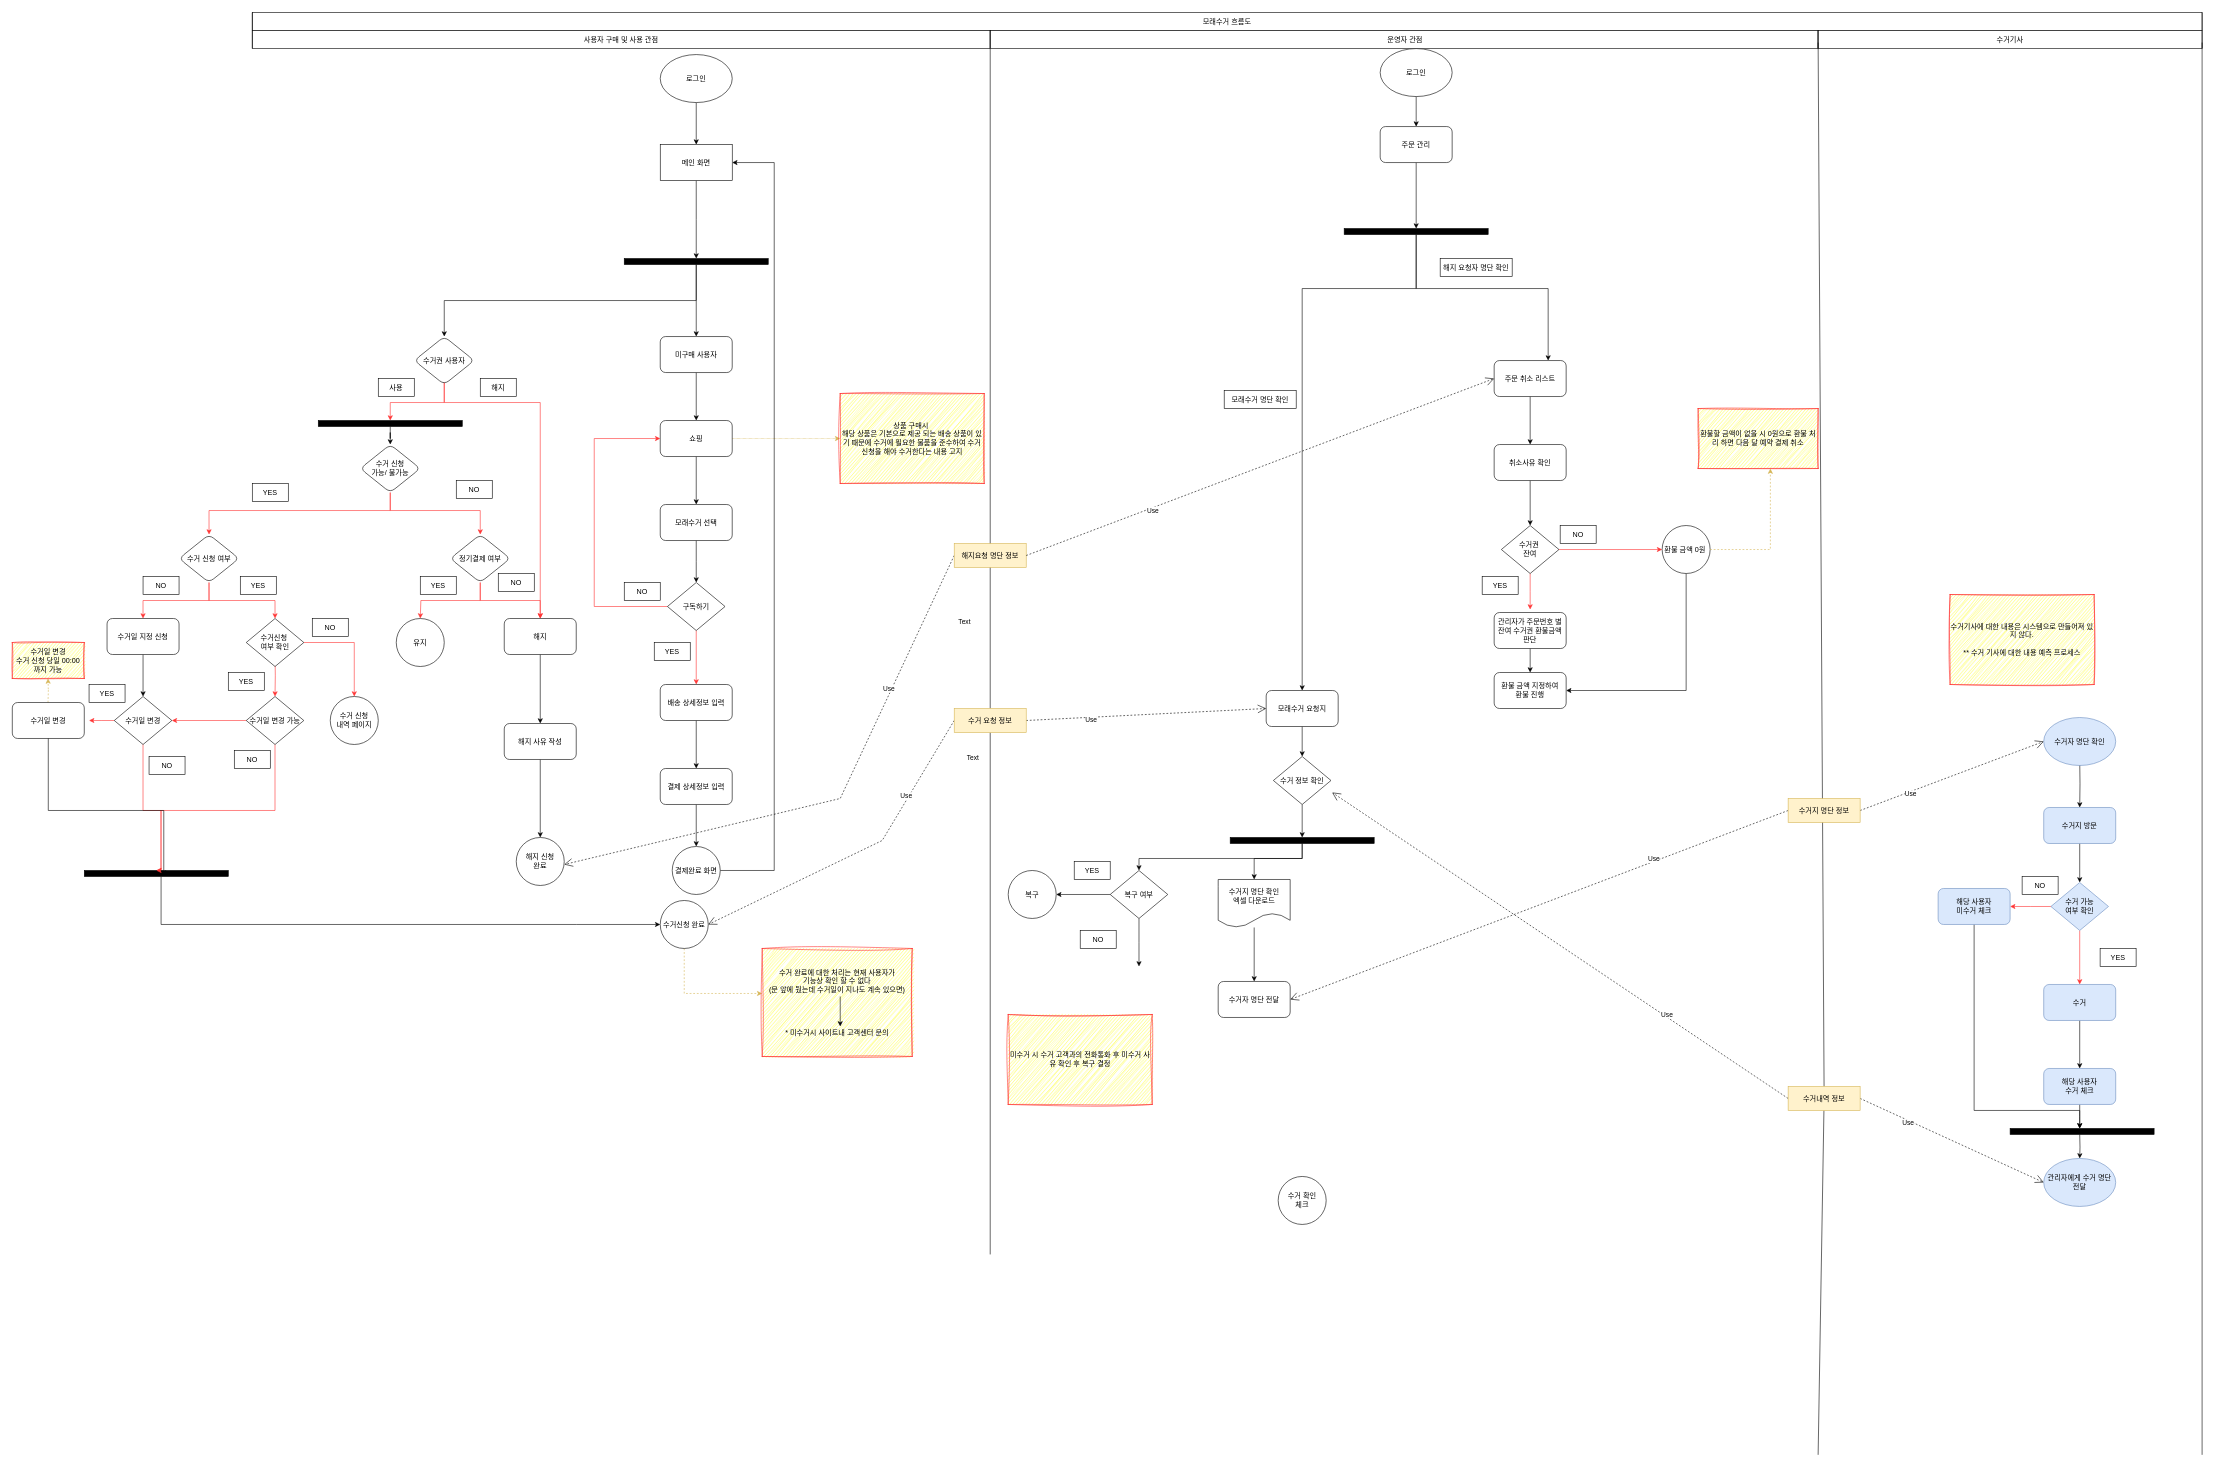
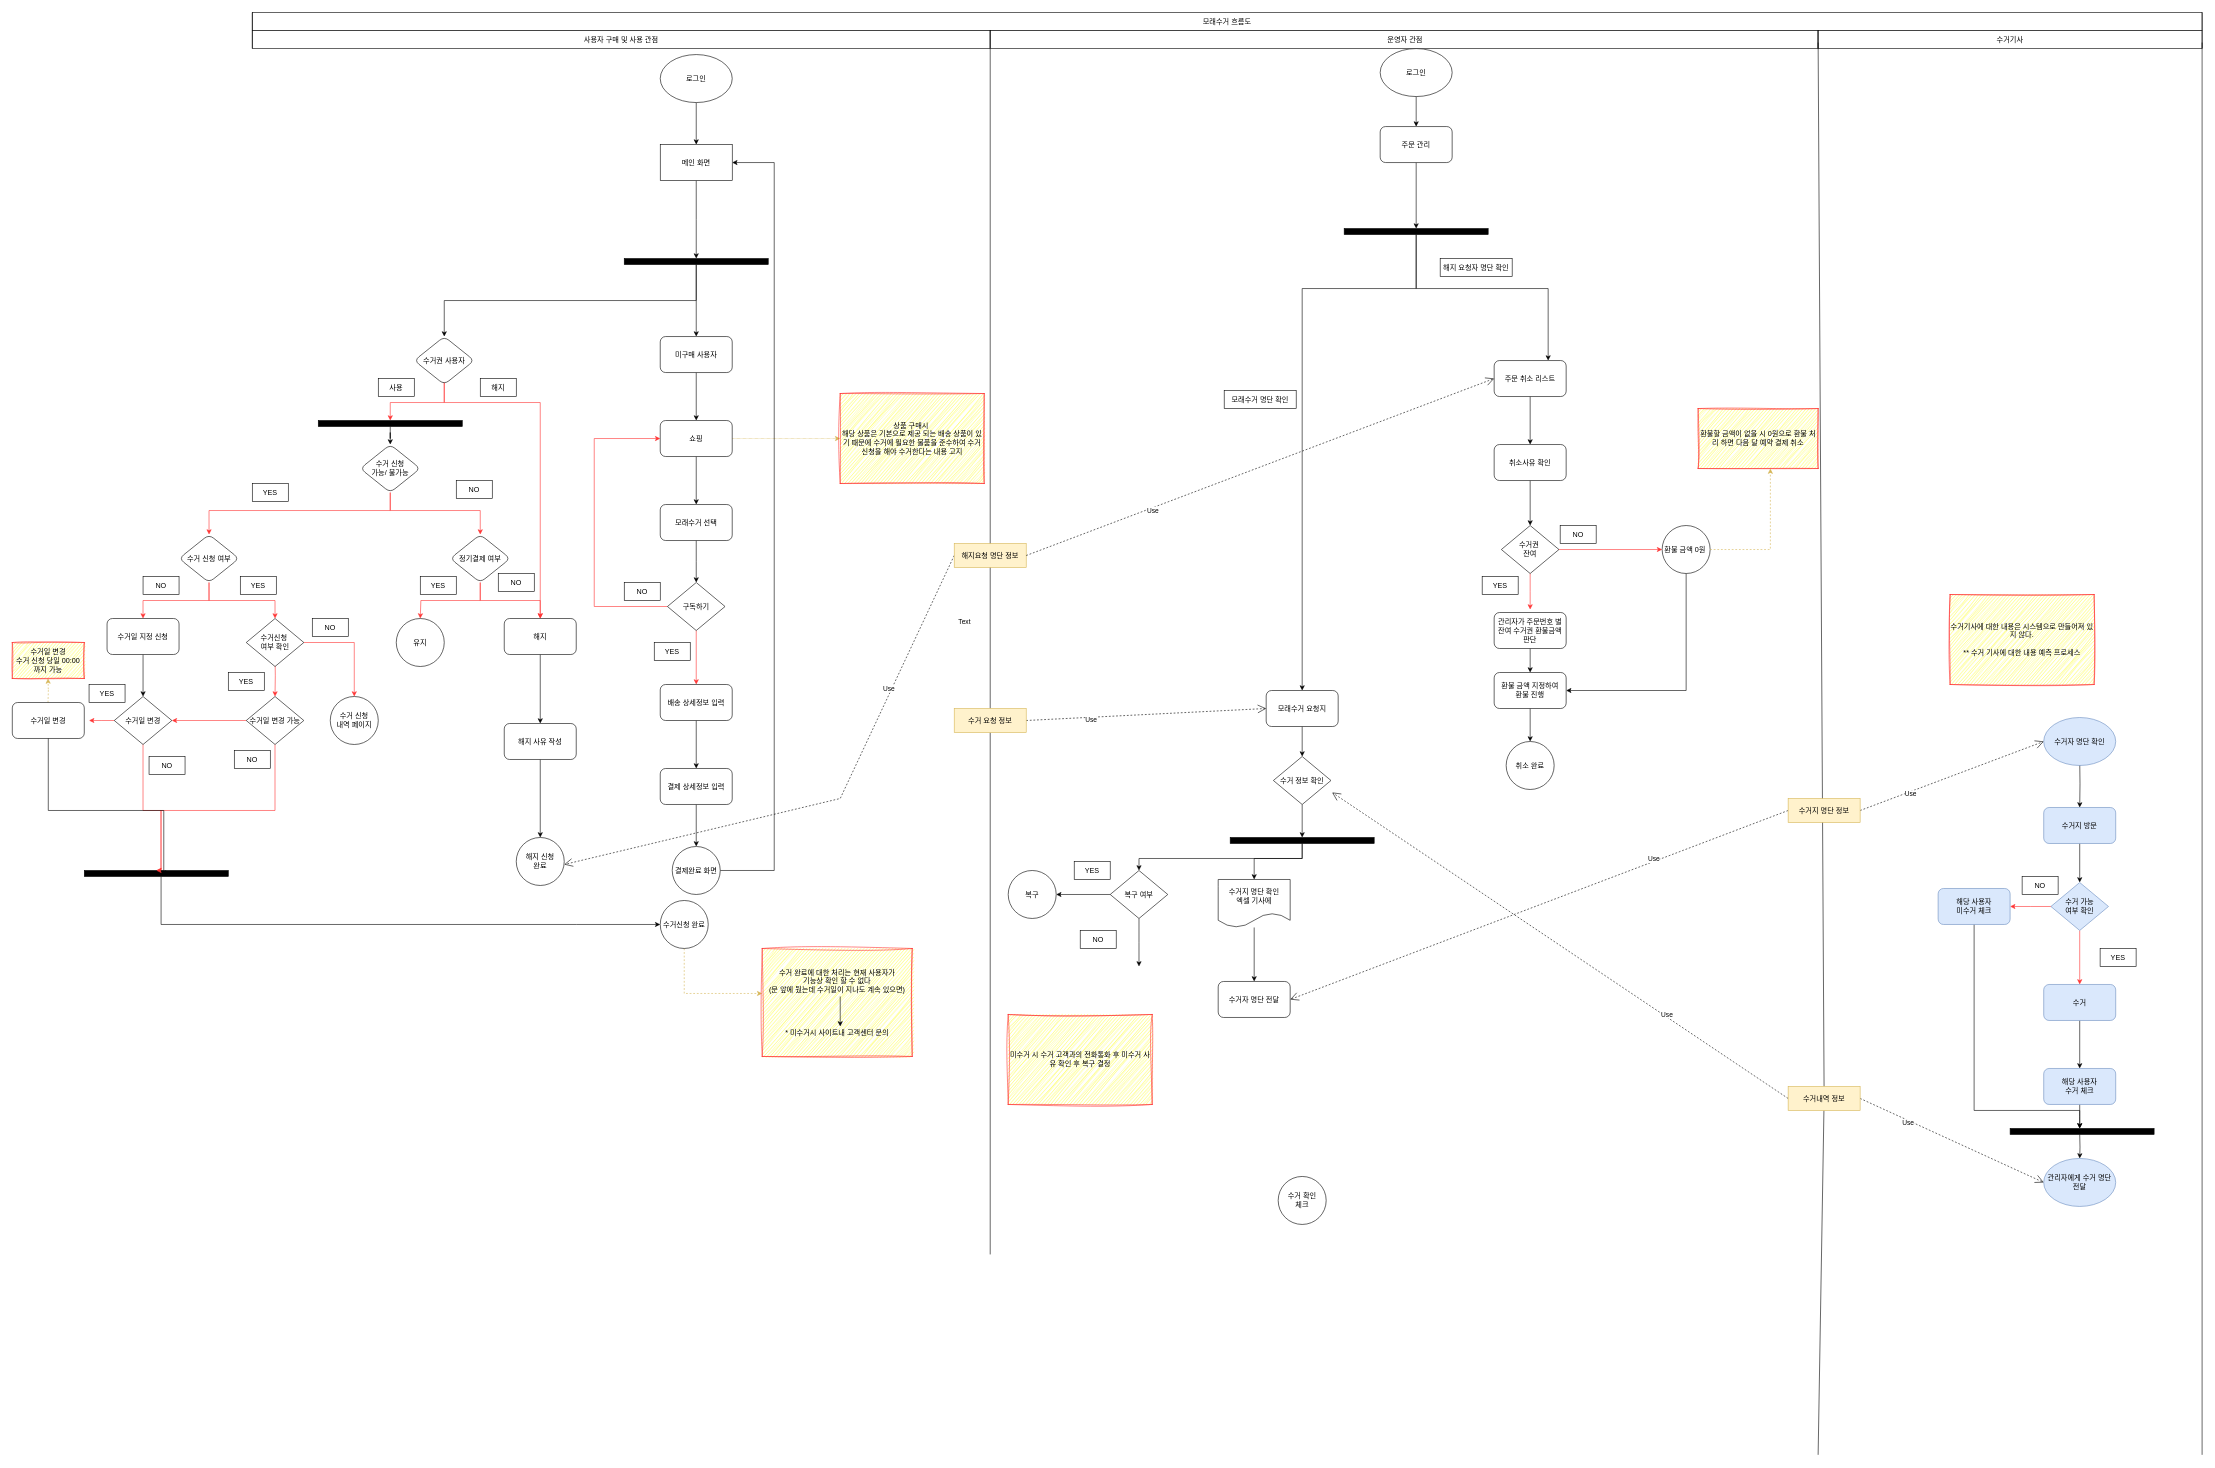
none -> (1530, 736)
none -> (1530, 765)
(859, 852) -> none
(1254, 896) -> (1254, 896)
